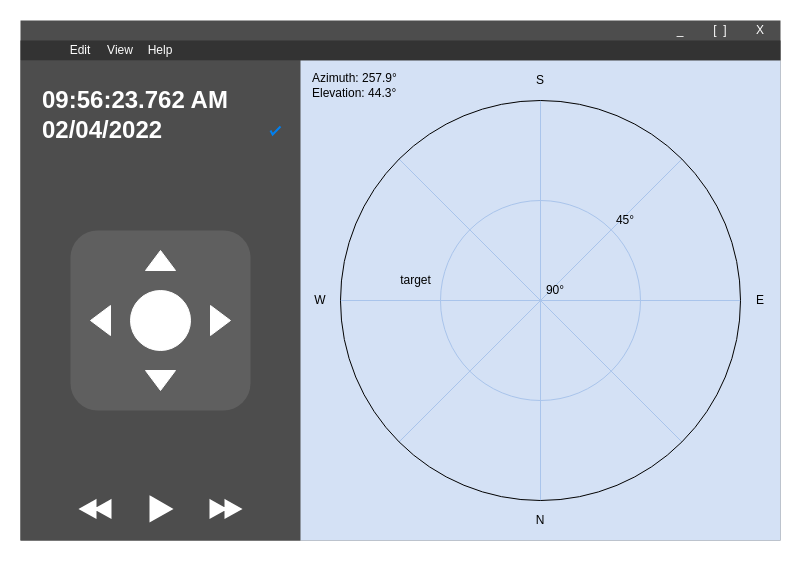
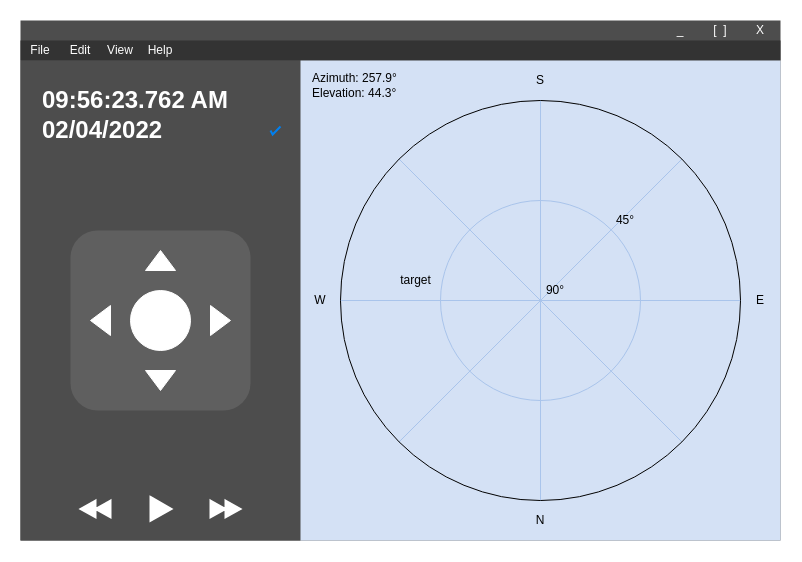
none -> (41, 51)
